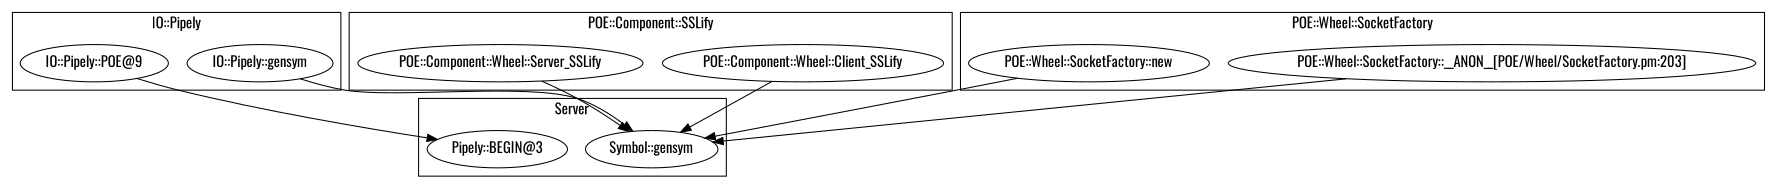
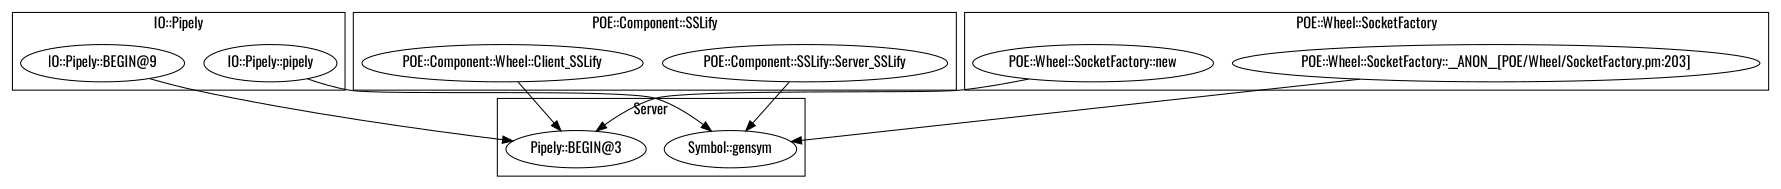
(94, 63) -> (103, 63)
(260, 63) -> (270, 63)
(500, 63) -> (805, 63)
(733, 103) -> (539, 106)
(866, 107) -> (814, 92)
